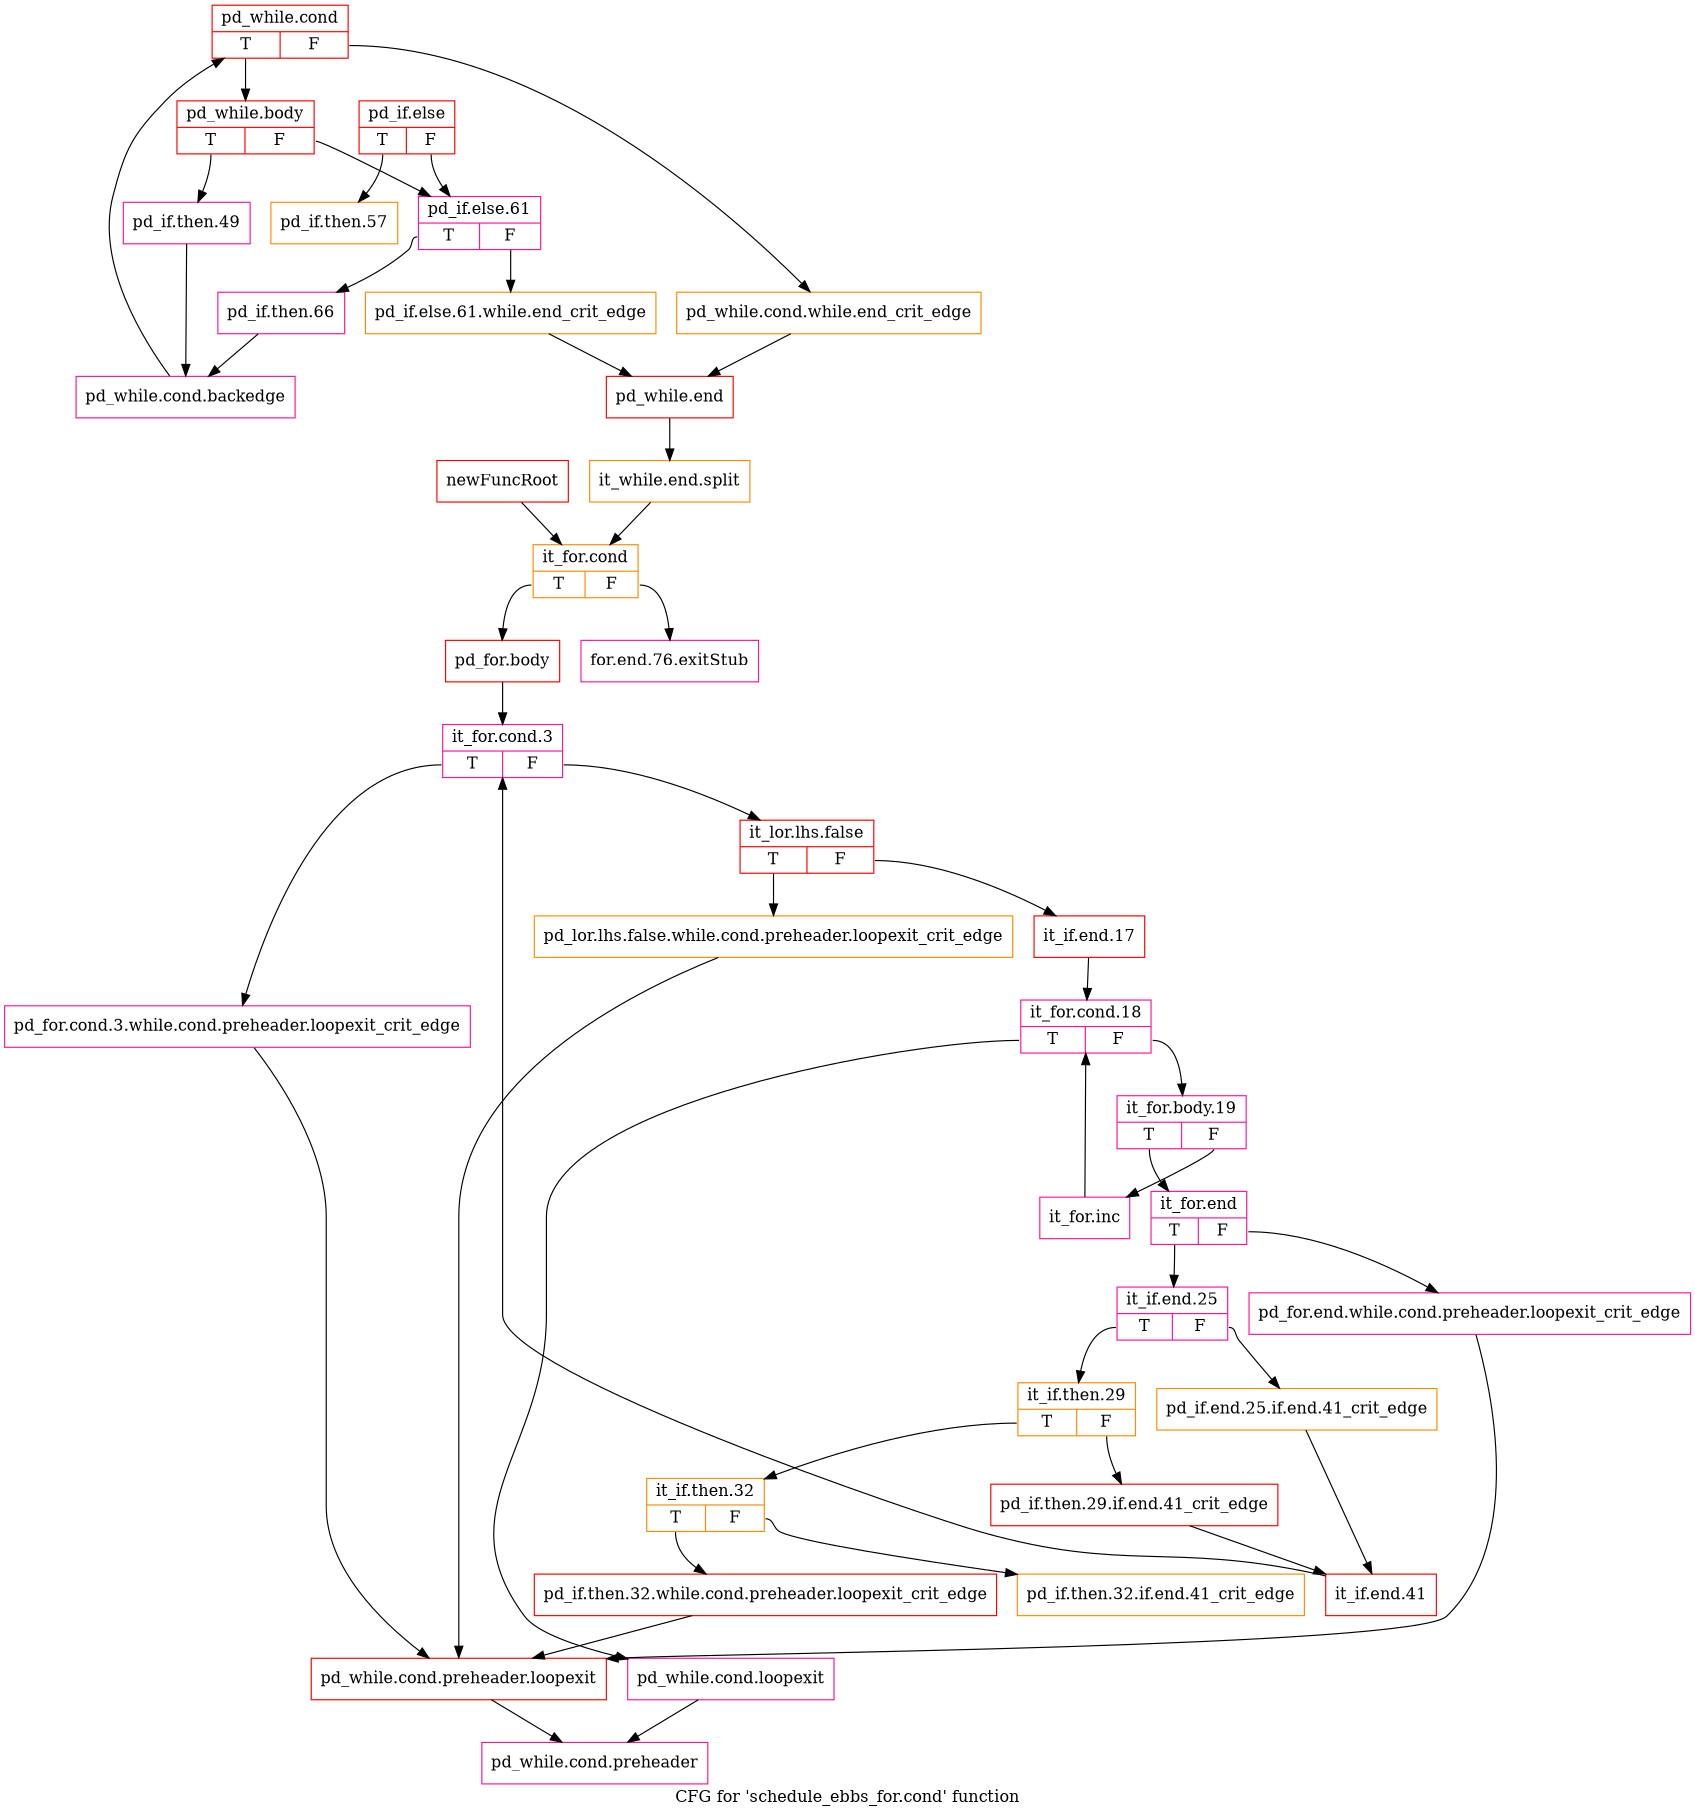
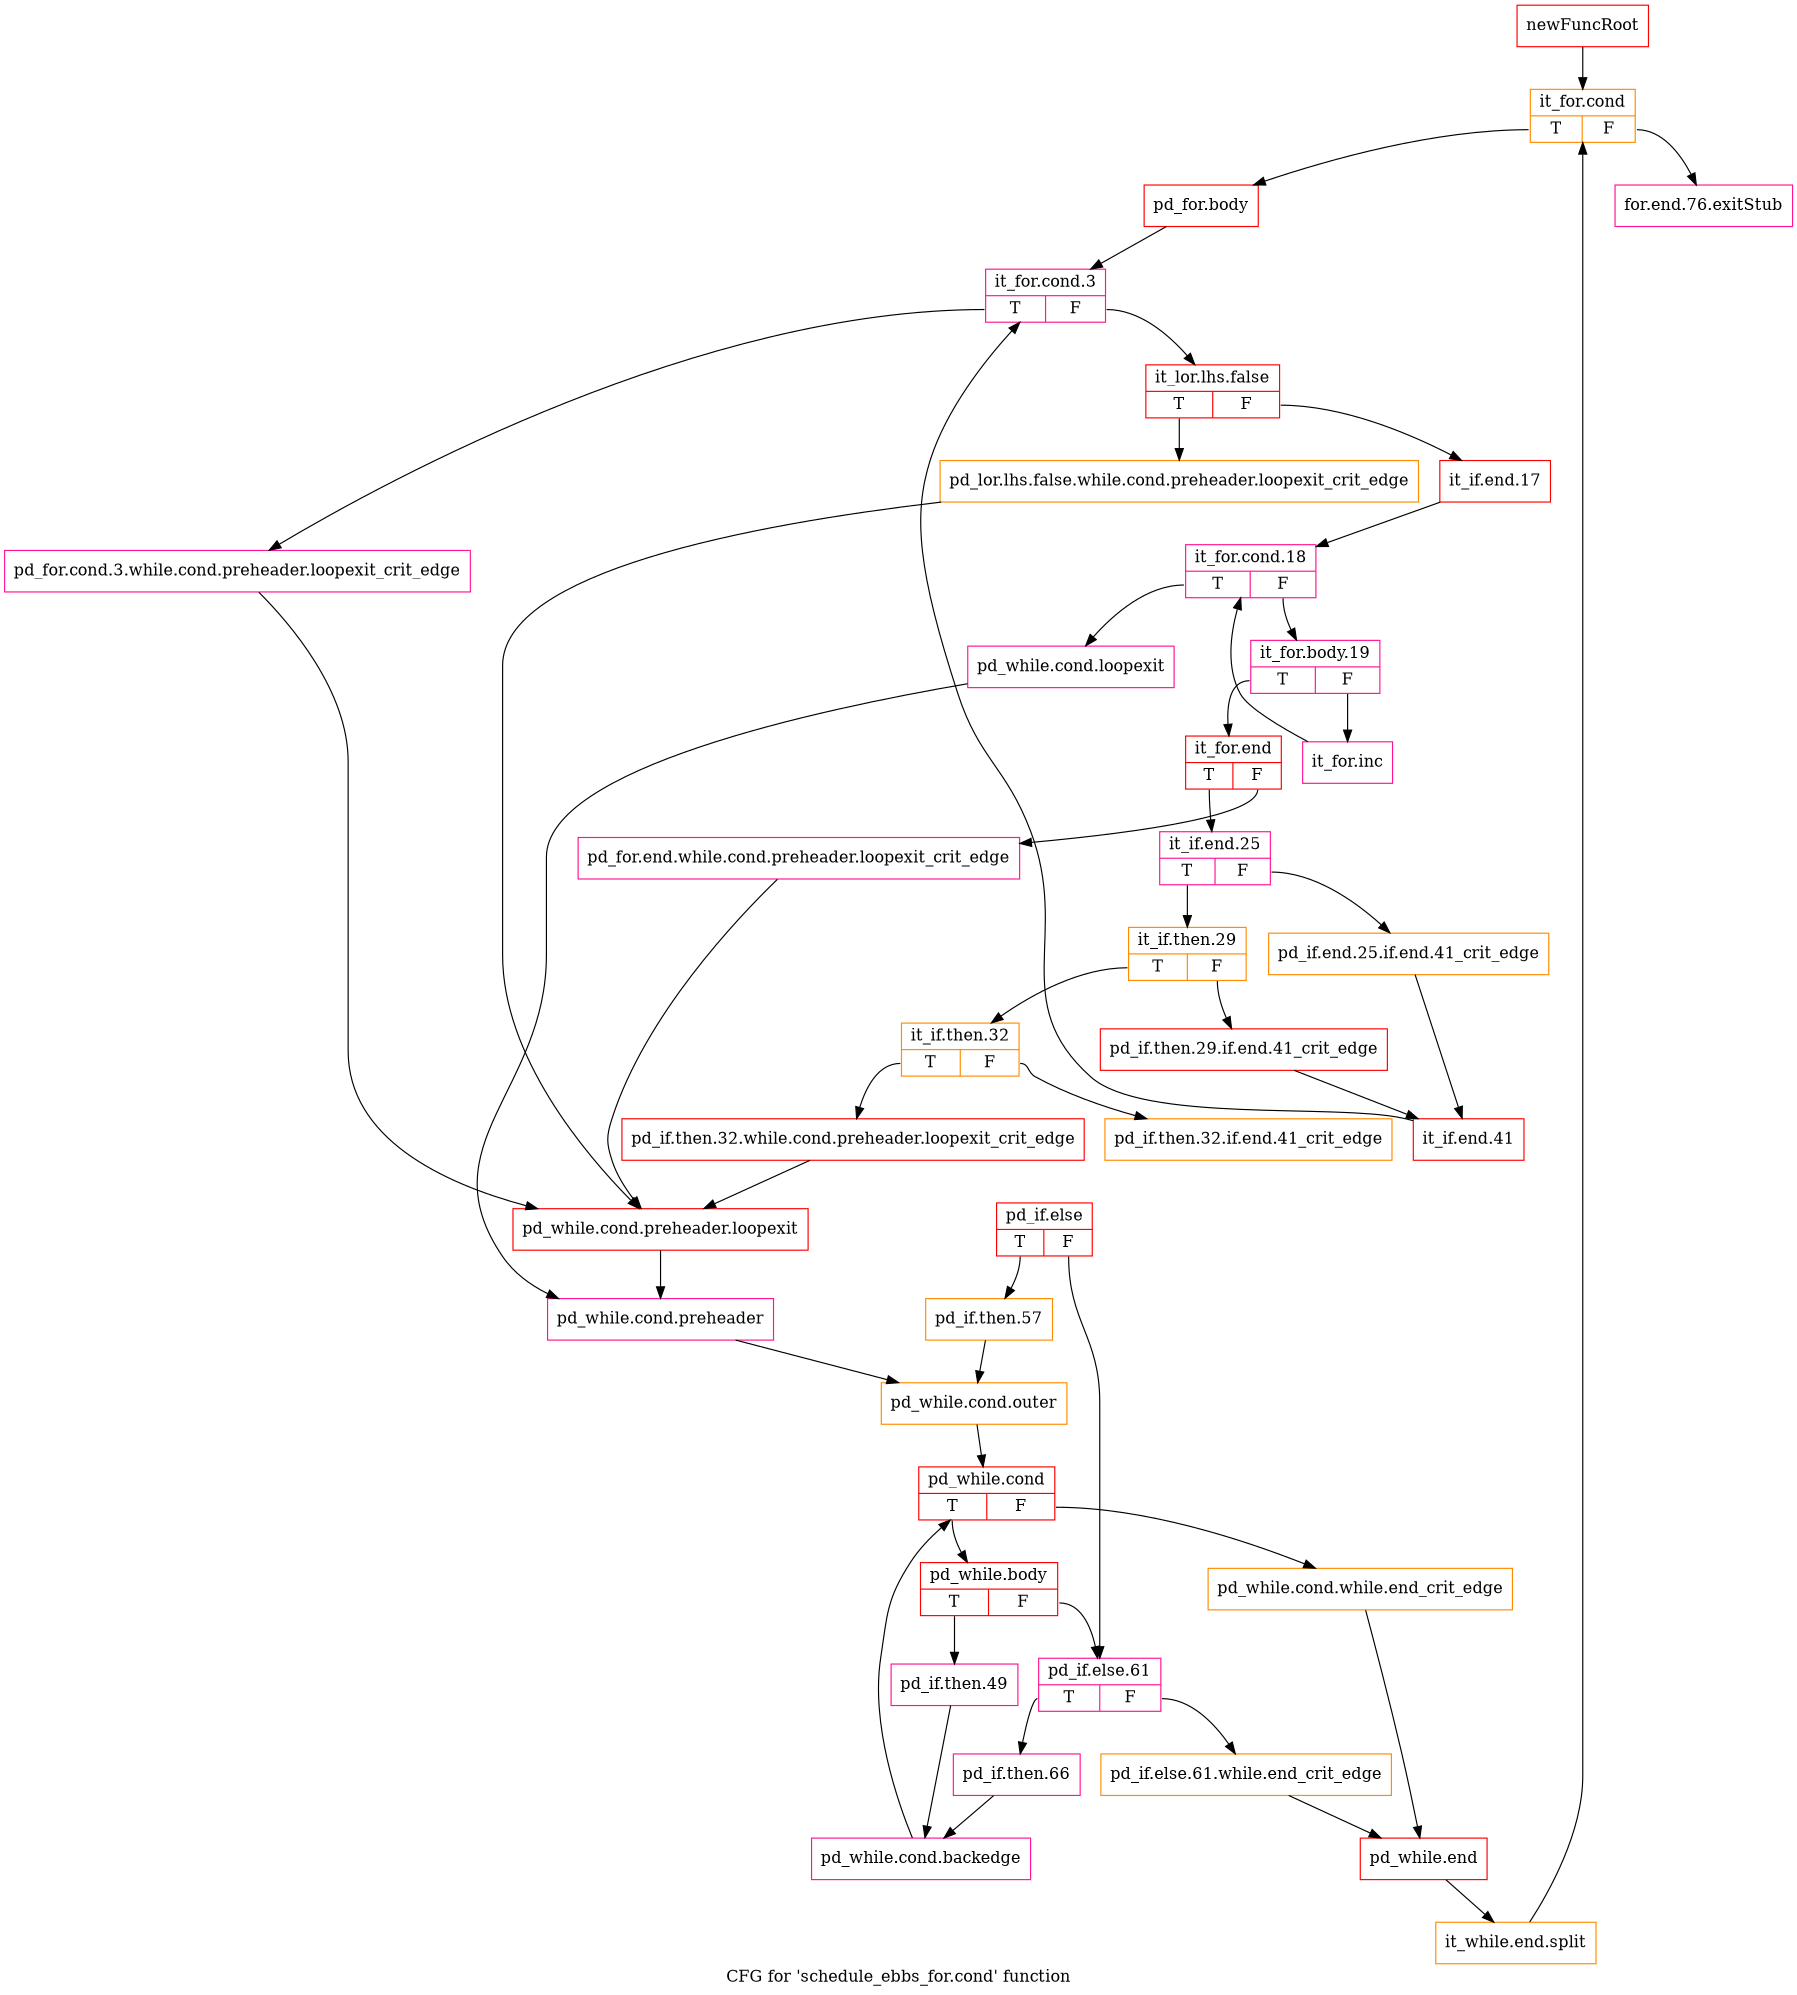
(1199, 1218) -> (1233, 763)
none -> (974, 1404)
